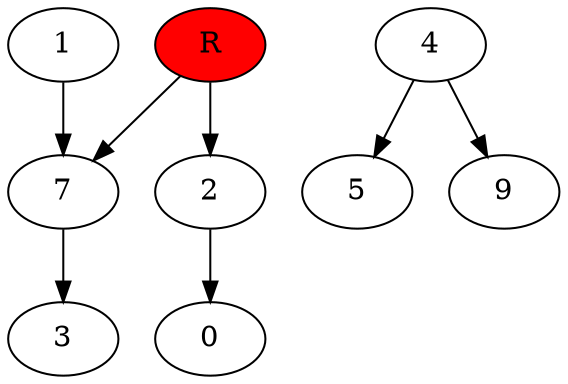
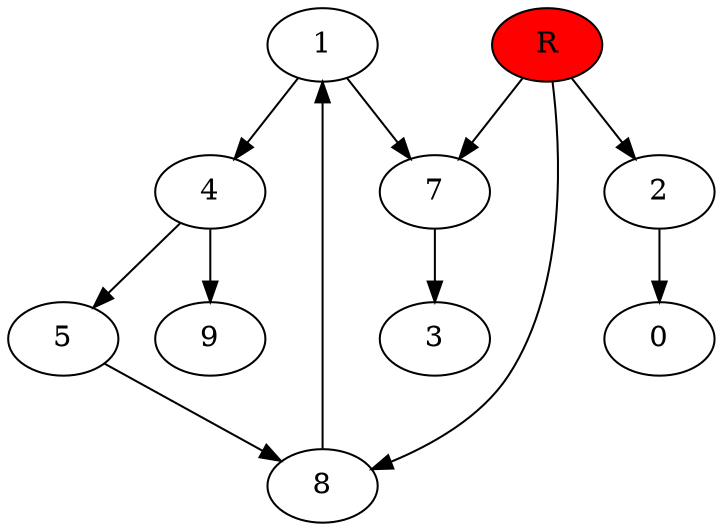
none -> (273, 110)
none -> (323, 486)
